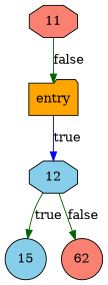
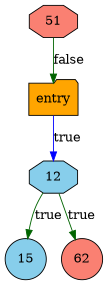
(53, 21) -> (53, 21)
(83, 216) -> (82, 216)
